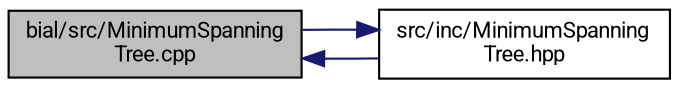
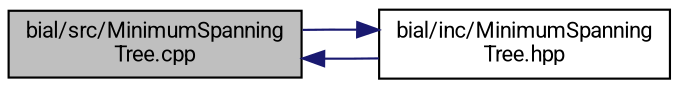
(525, 44) -> (525, 44)
